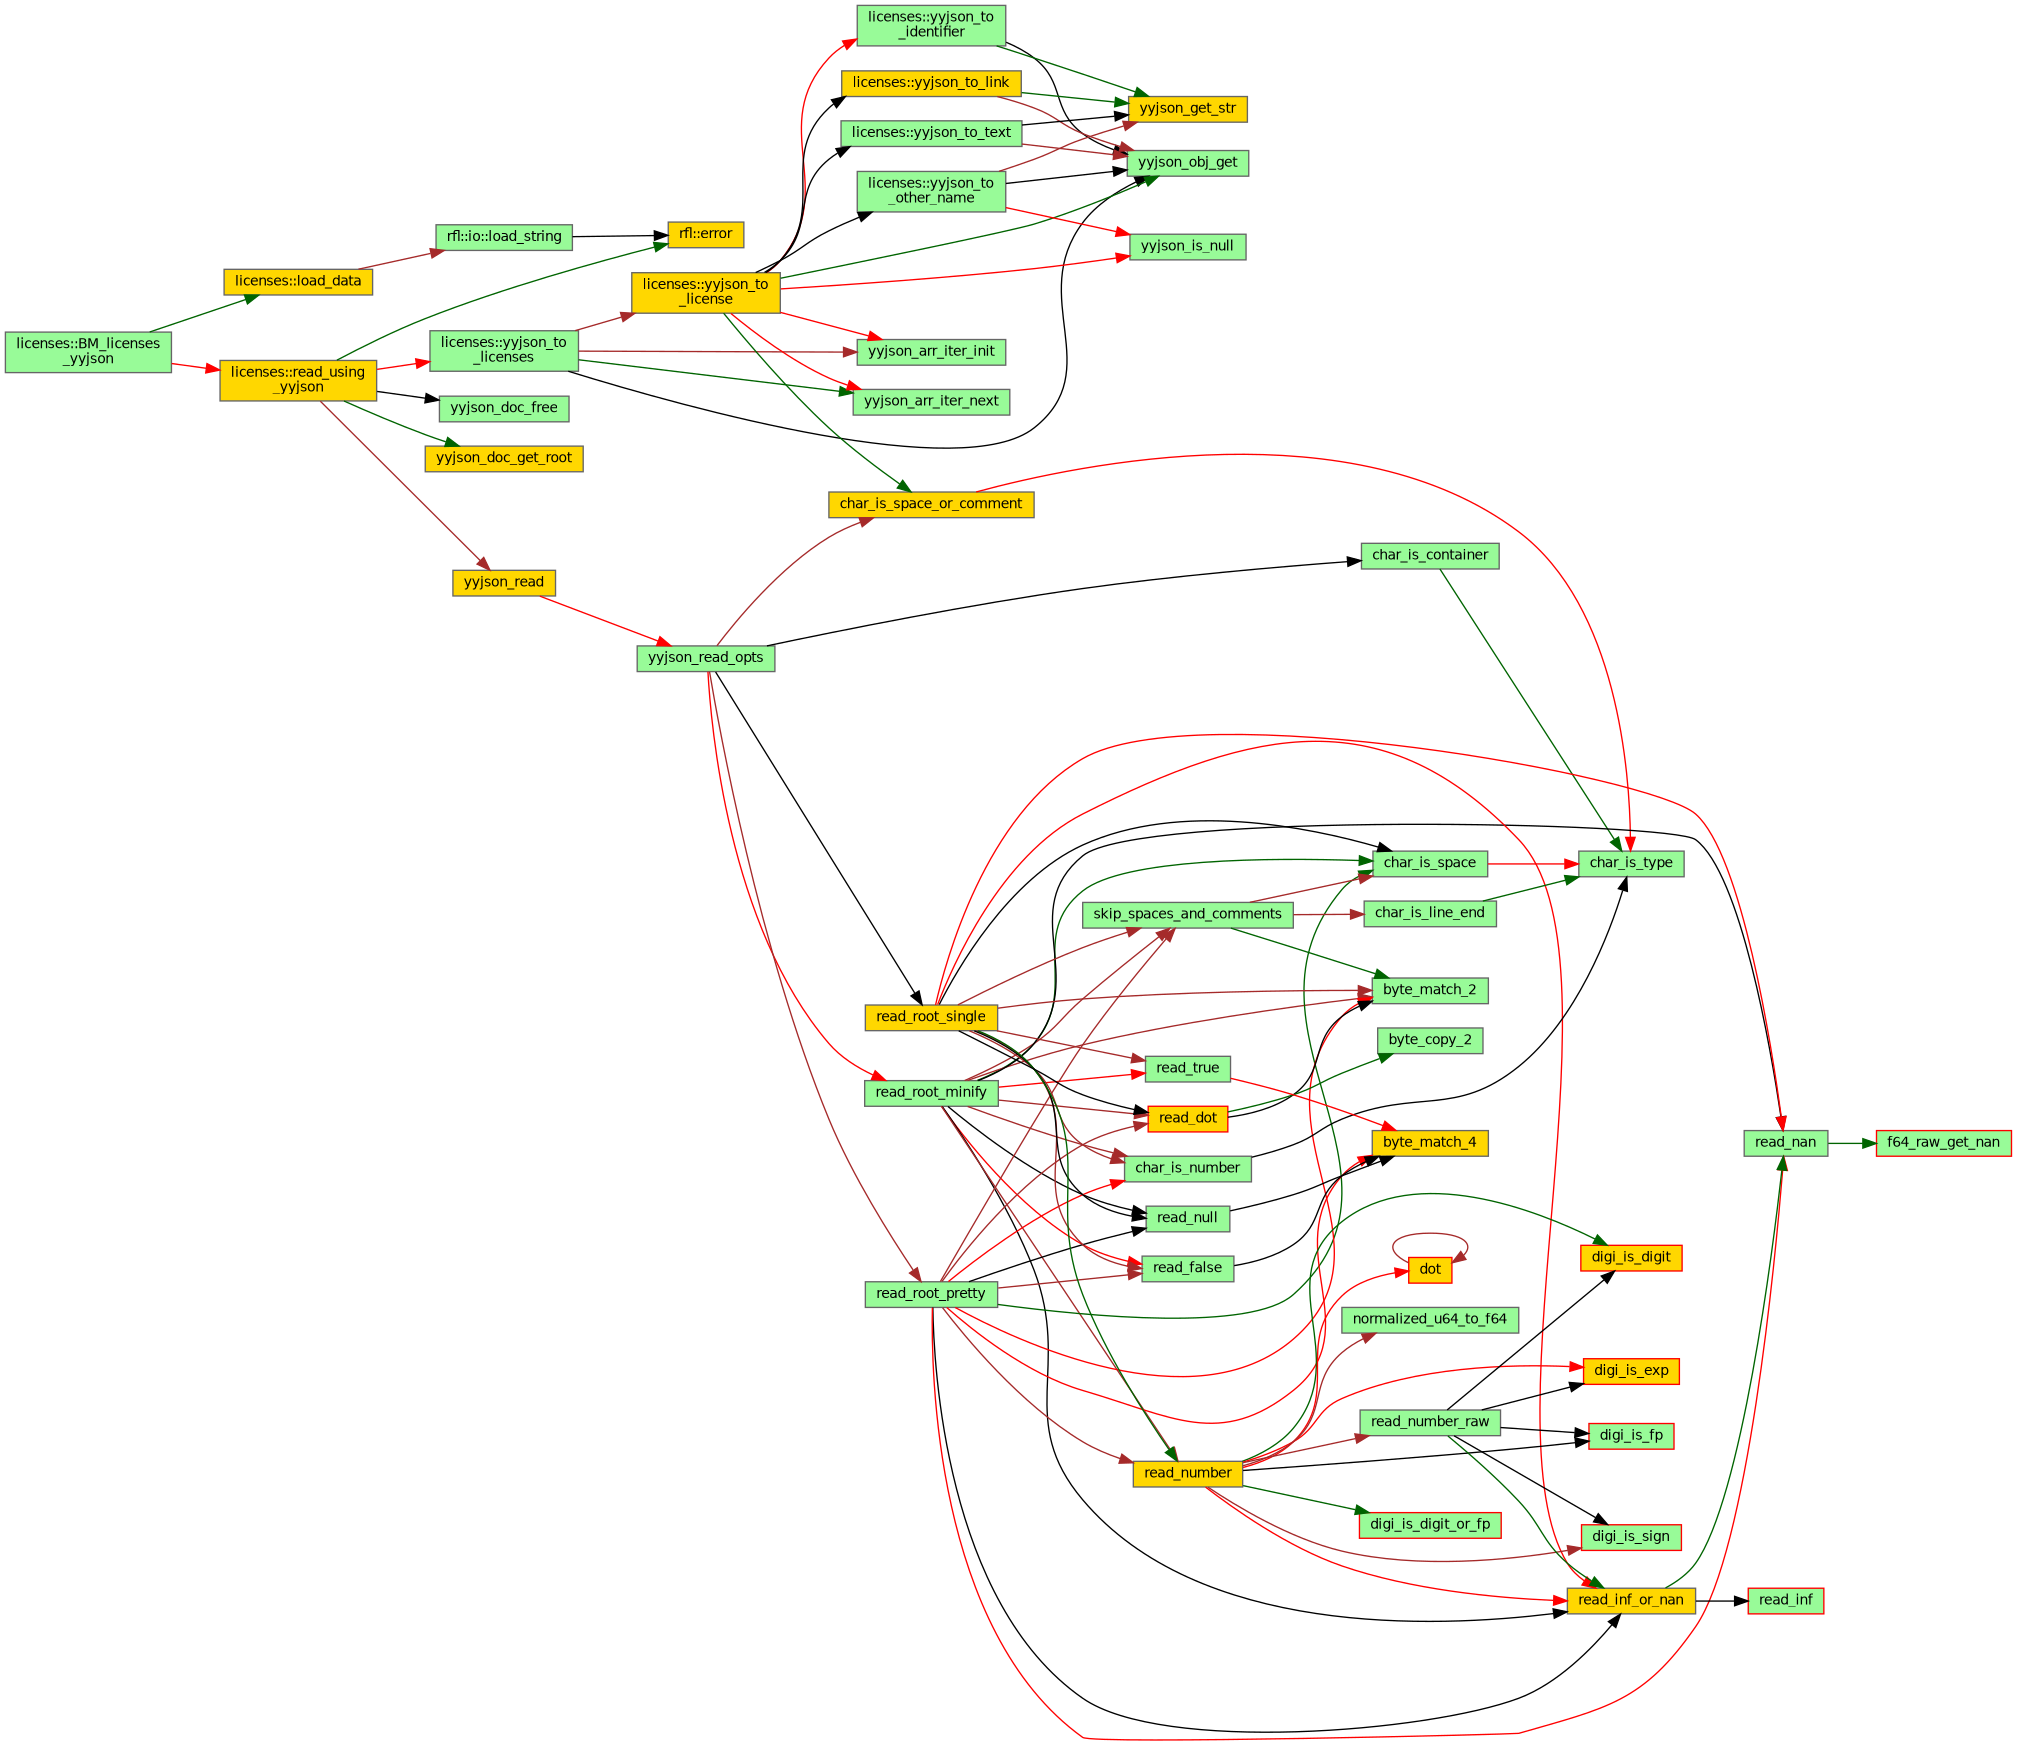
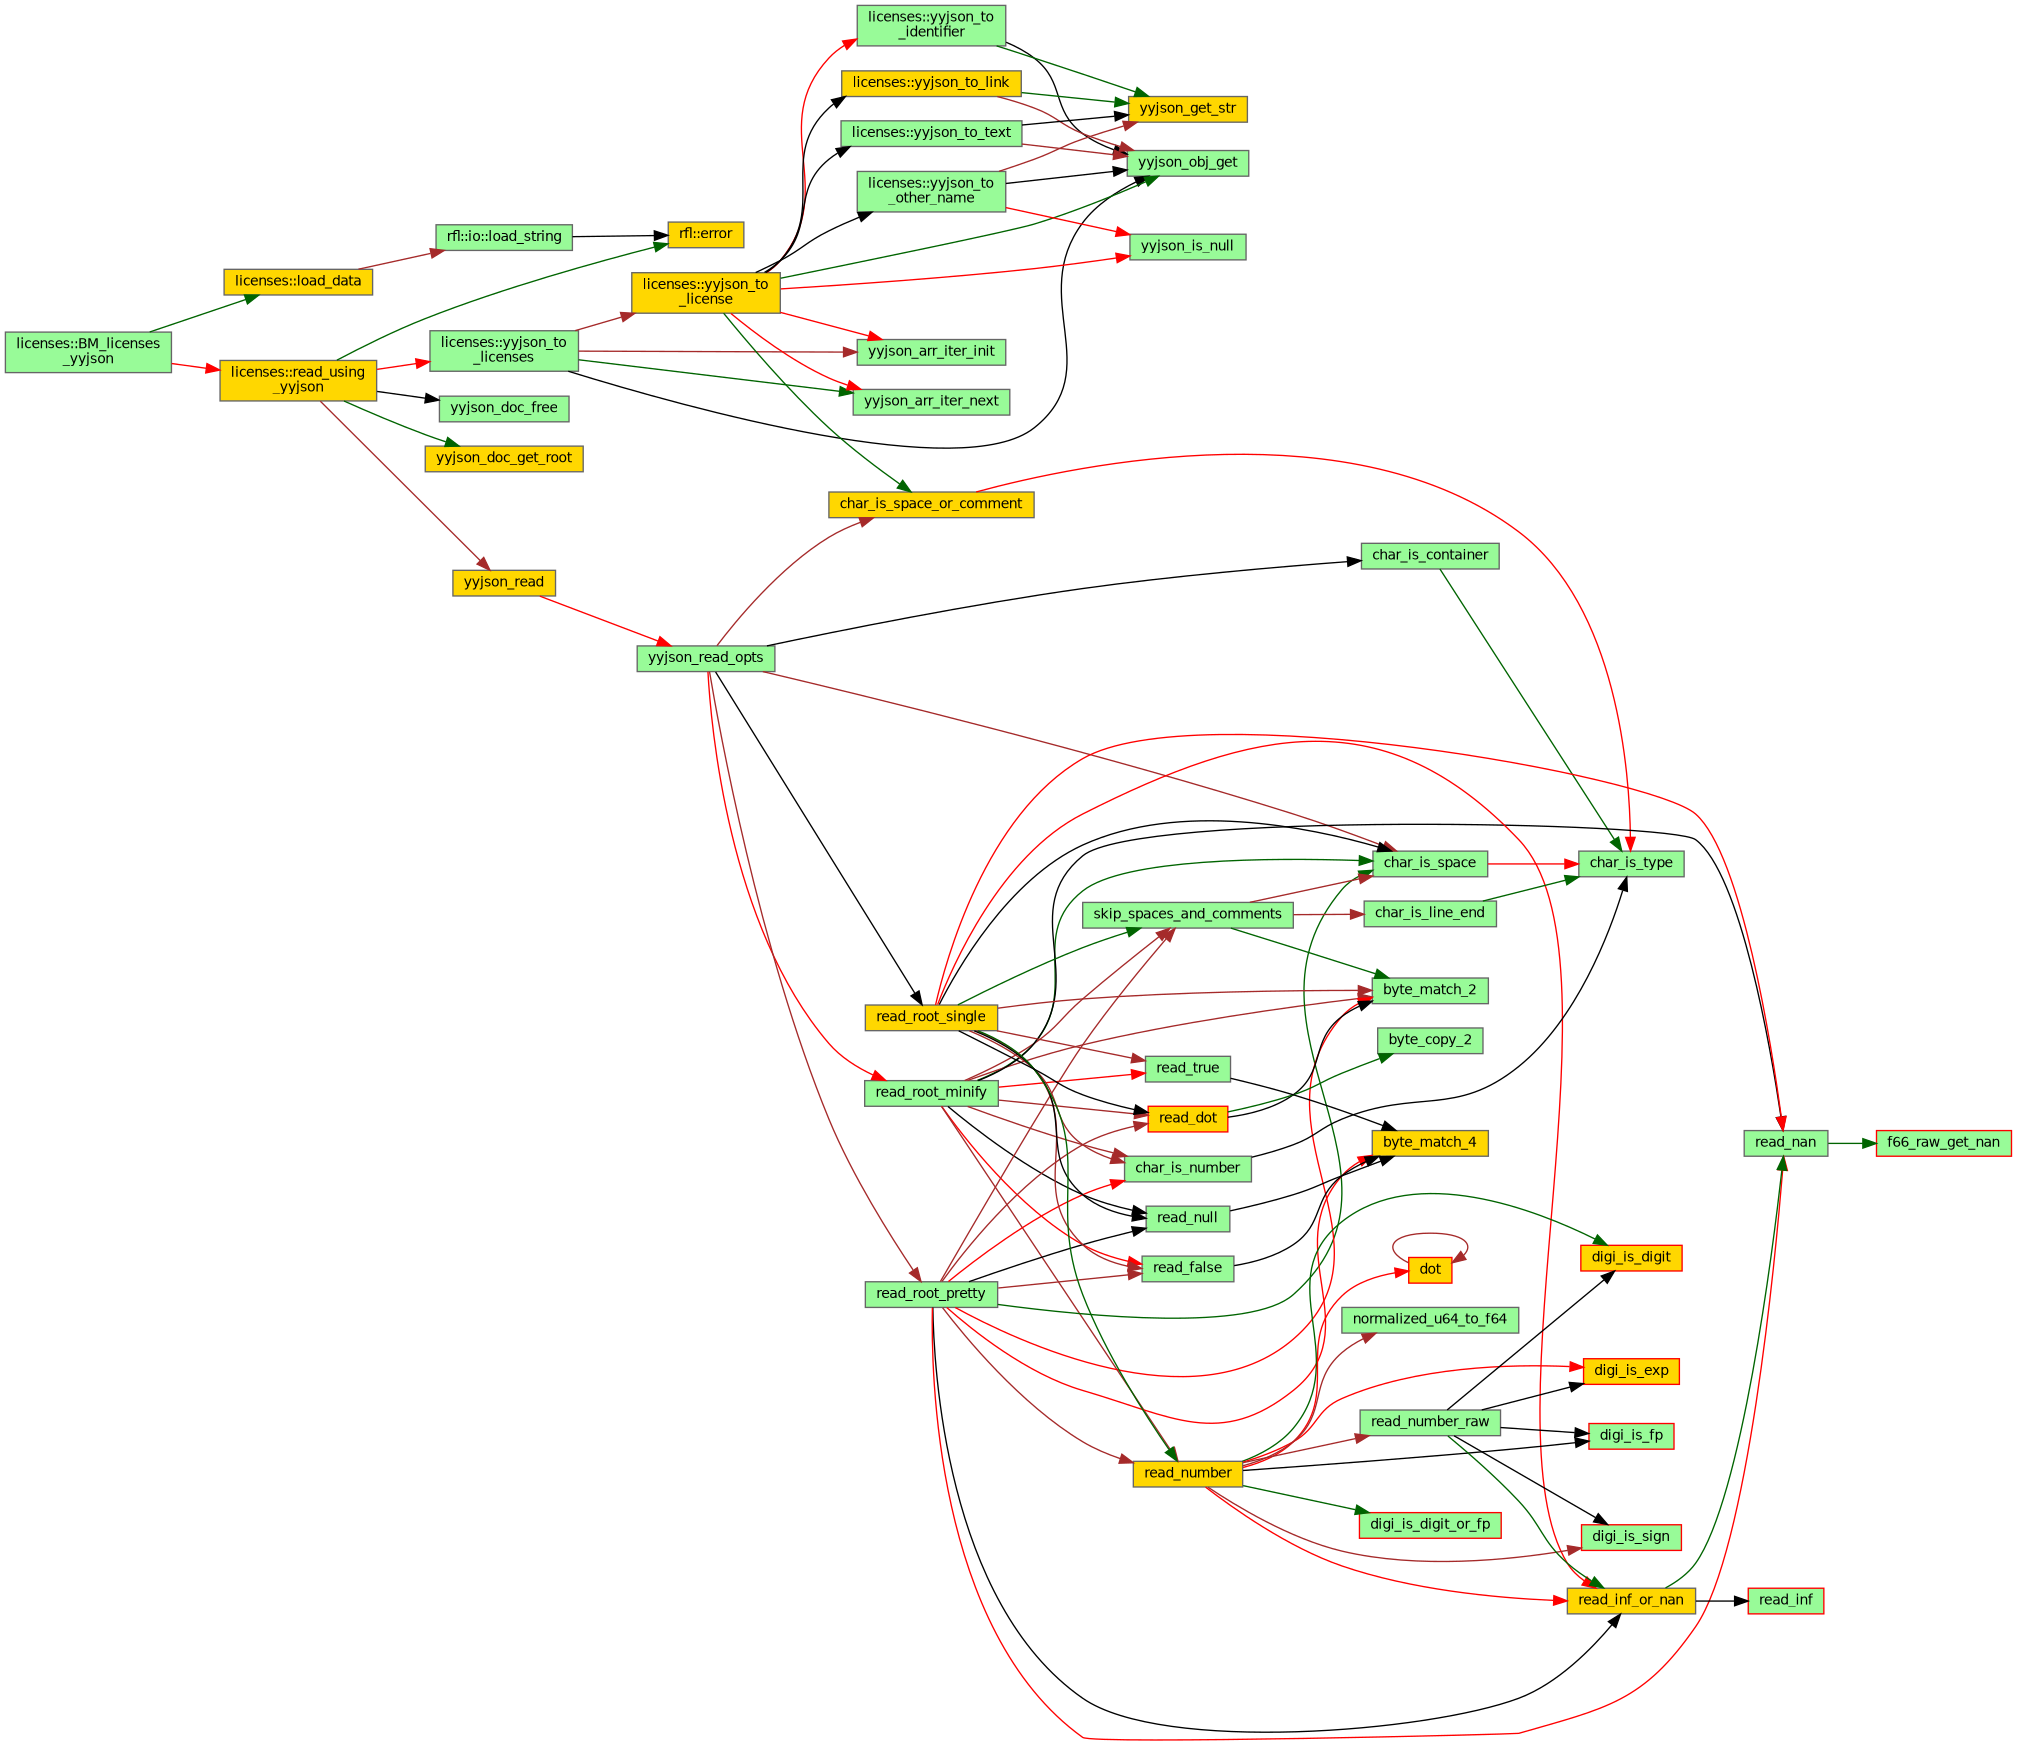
none -> (1075, 751)
(1041, 965) -> (1041, 965)
(1277, 1090) -> (1277, 1090)
(1944, 1143) -> (1944, 1143)
(1110, 1525) -> none
